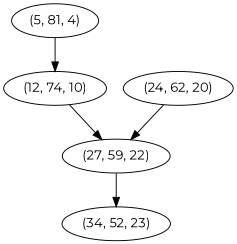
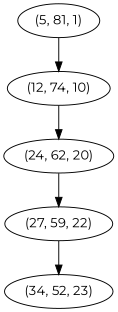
(55, 21) -> (59, 21)
(82, 119) -> (59, 118)
